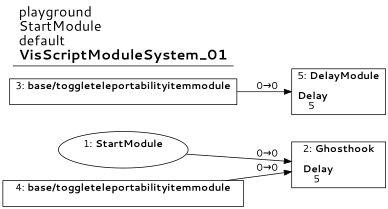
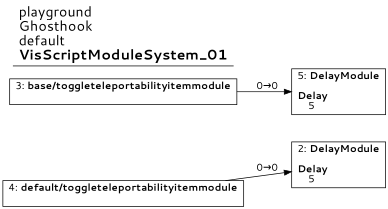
(60, 27) -> (56, 27)
(345, 149) -> (345, 149)
(123, 150) -> none
(129, 188) -> (129, 188)
